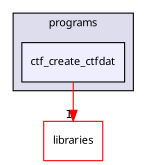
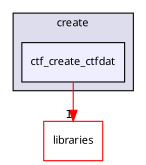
(73, 24) -> (73, 24)
